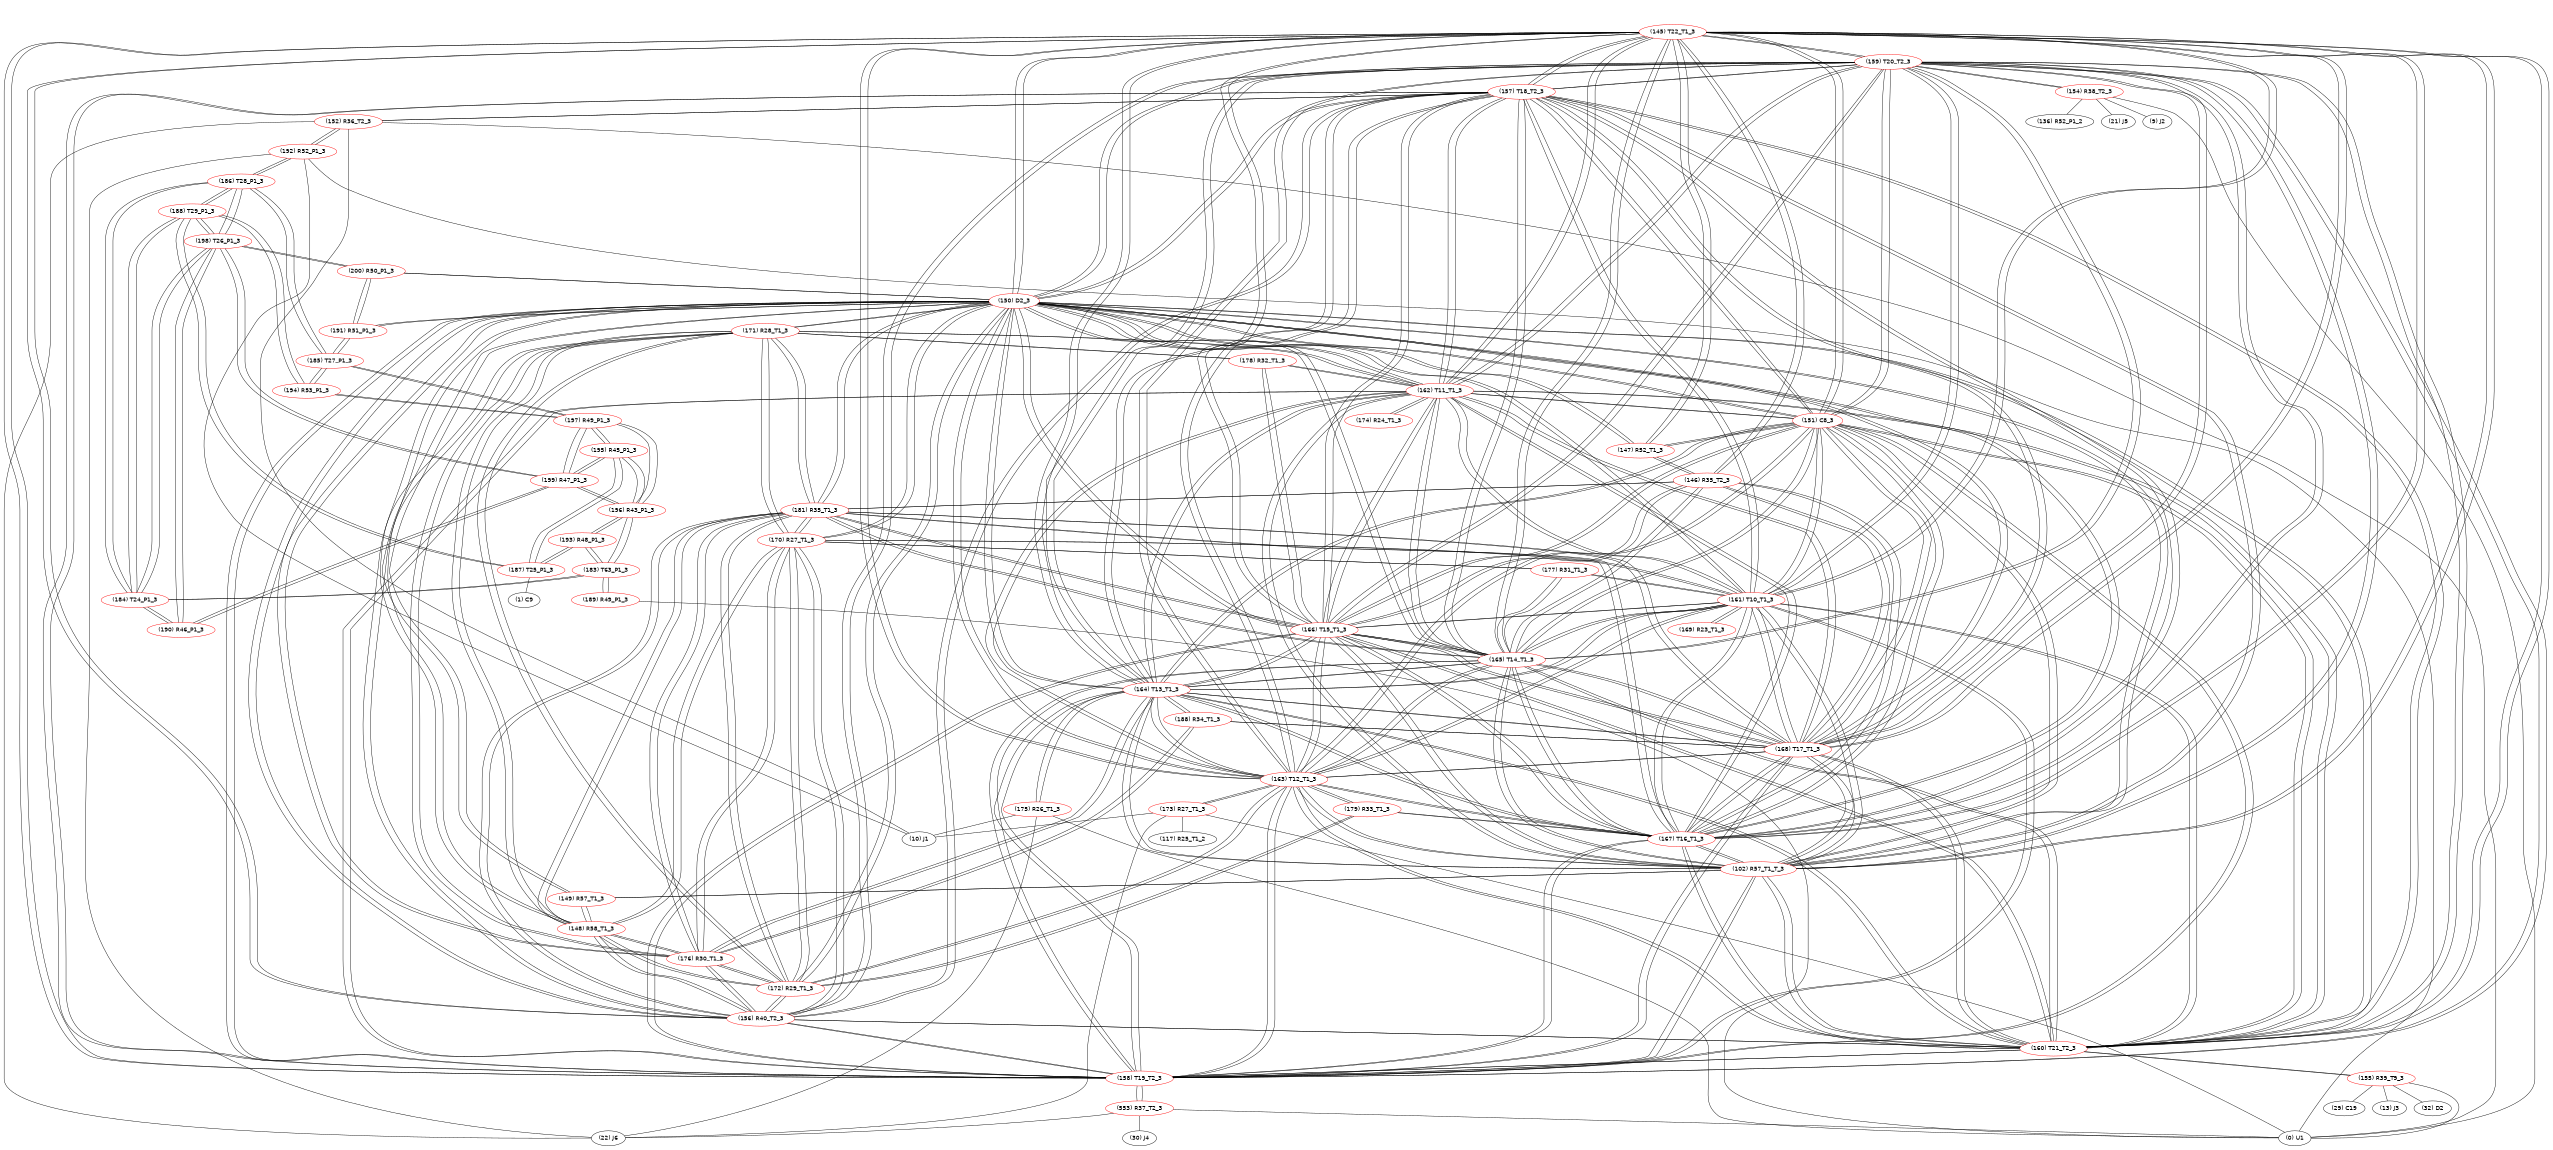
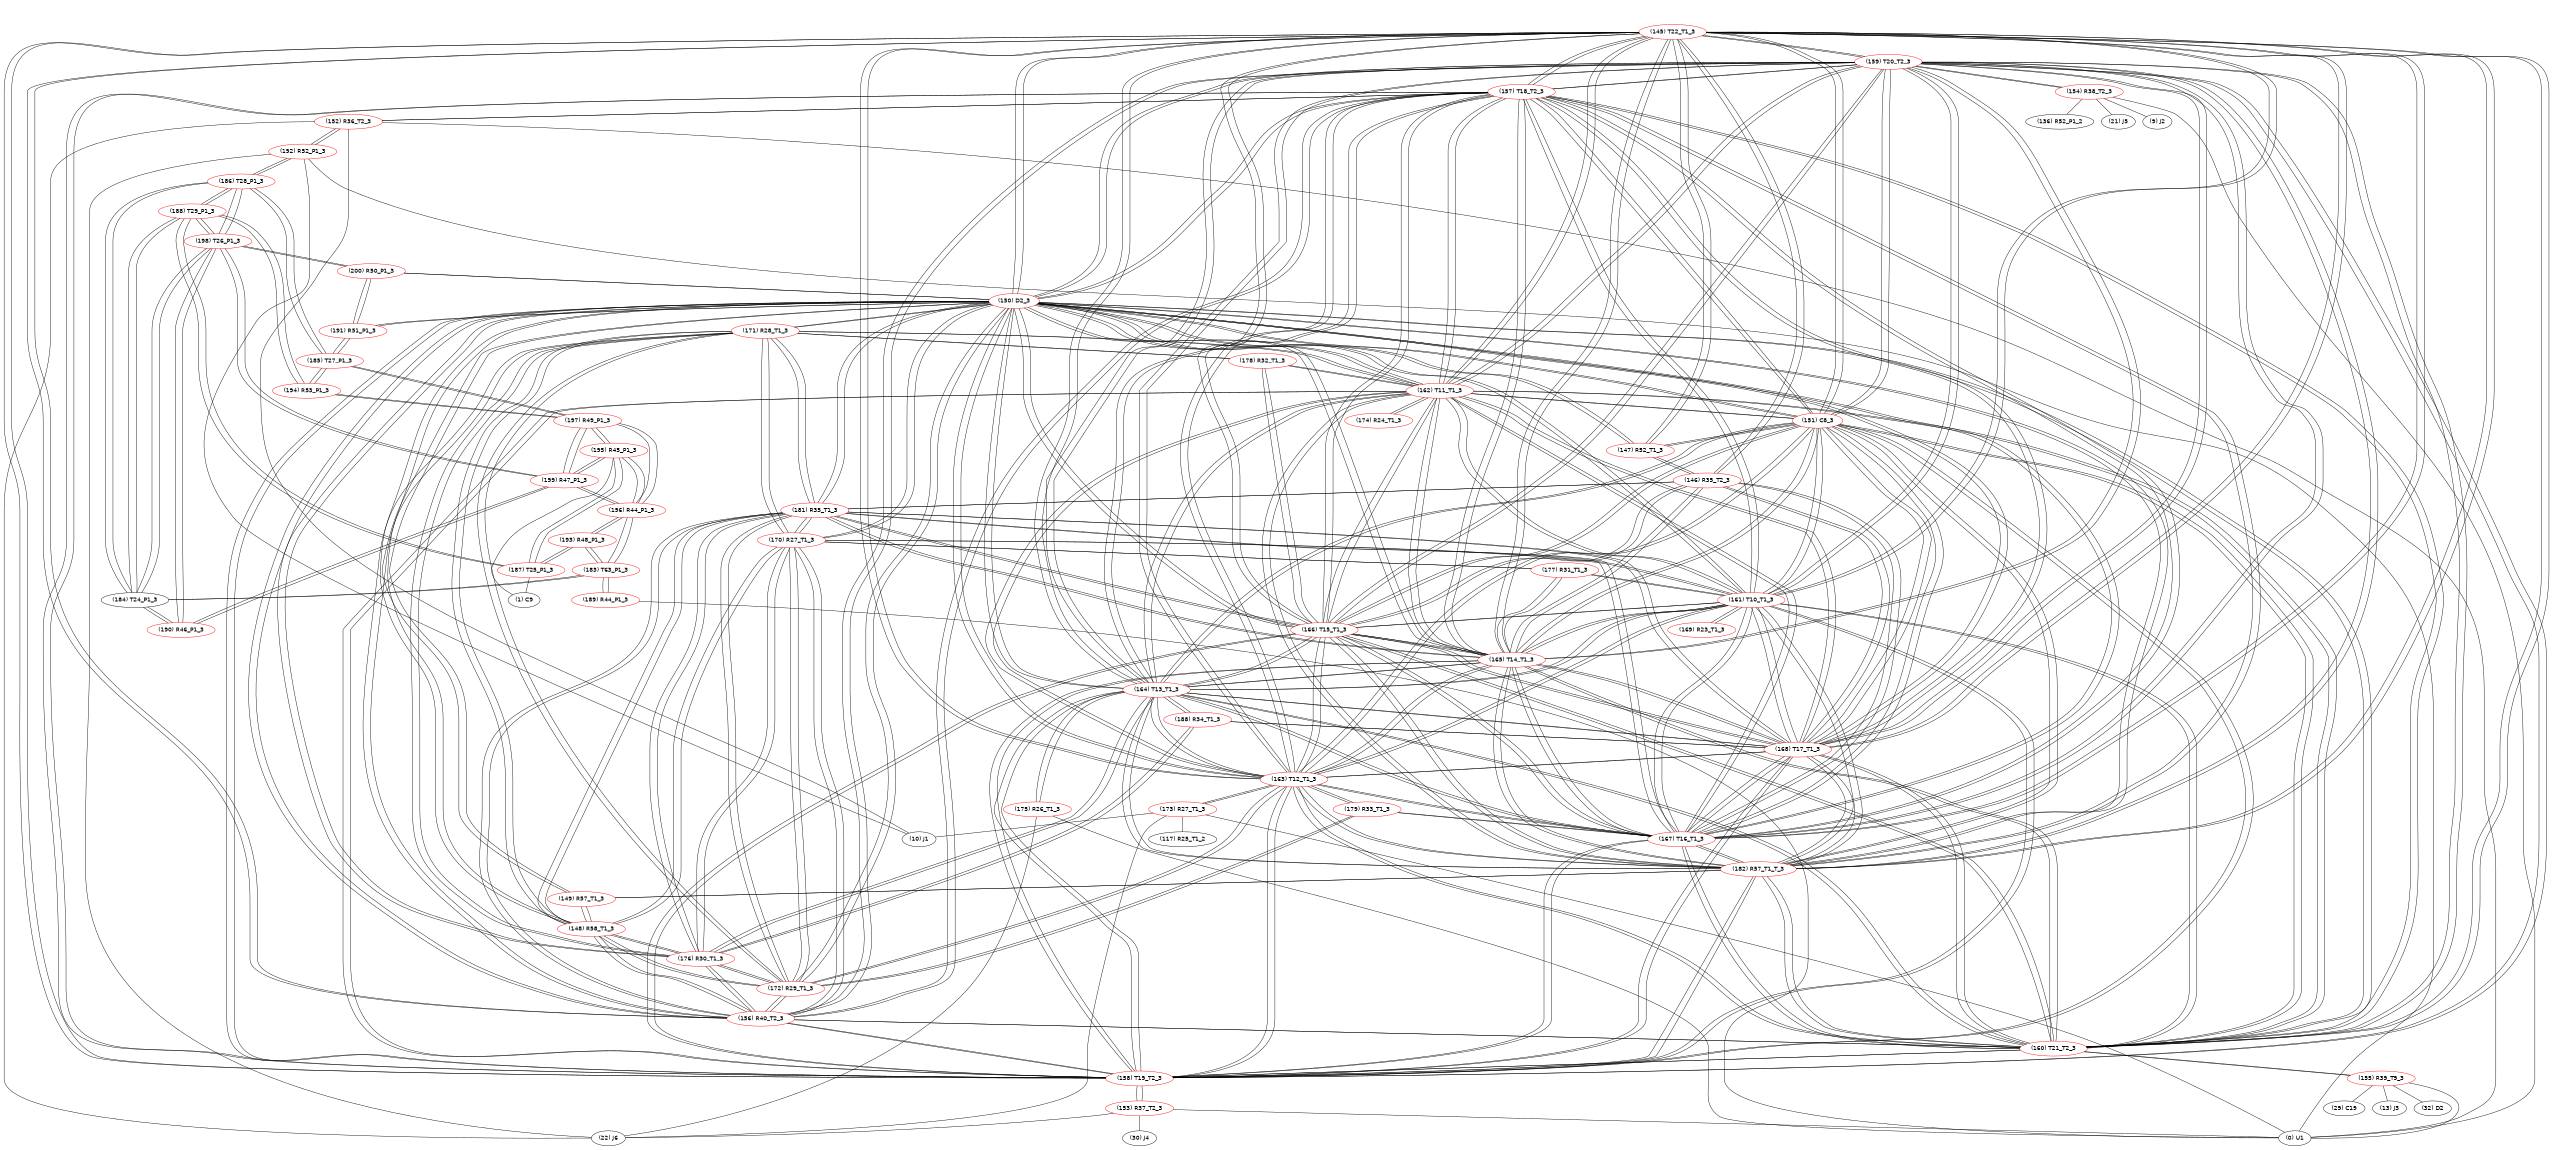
(632, 510) -> (632, 510)
none -> (538, 519)
(135, 600) -> (135, 600)
(605, 600) -> (605, 600)
(974, 825) -> none
(1758, 869) -> (1758, 869)
(1140, 1108) -> (1140, 1108)
